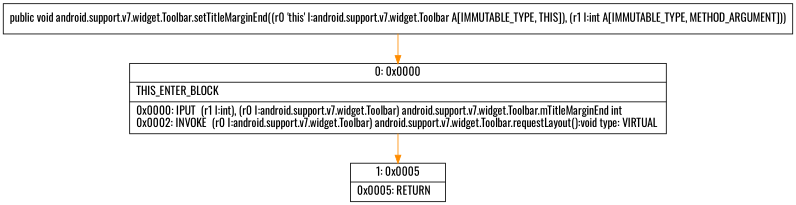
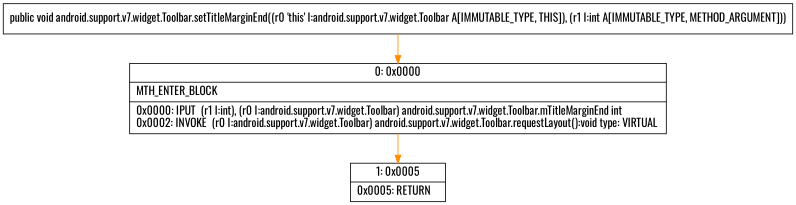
(178, 92) -> (177, 92)
